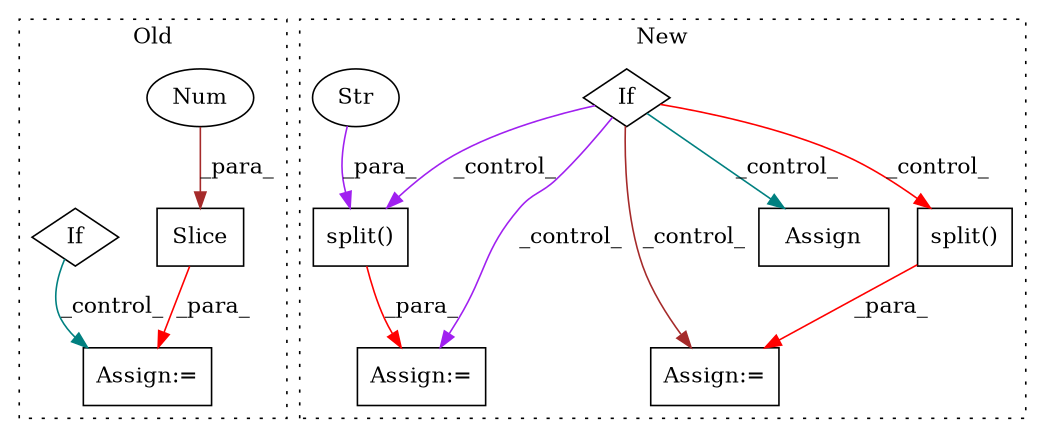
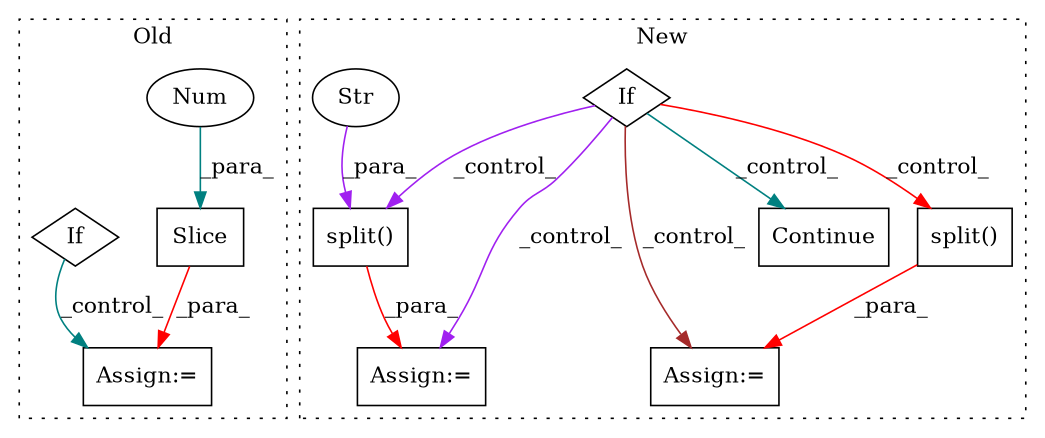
(200, 159) -> (200, 159)
(824, 237) -> (824, 237)
